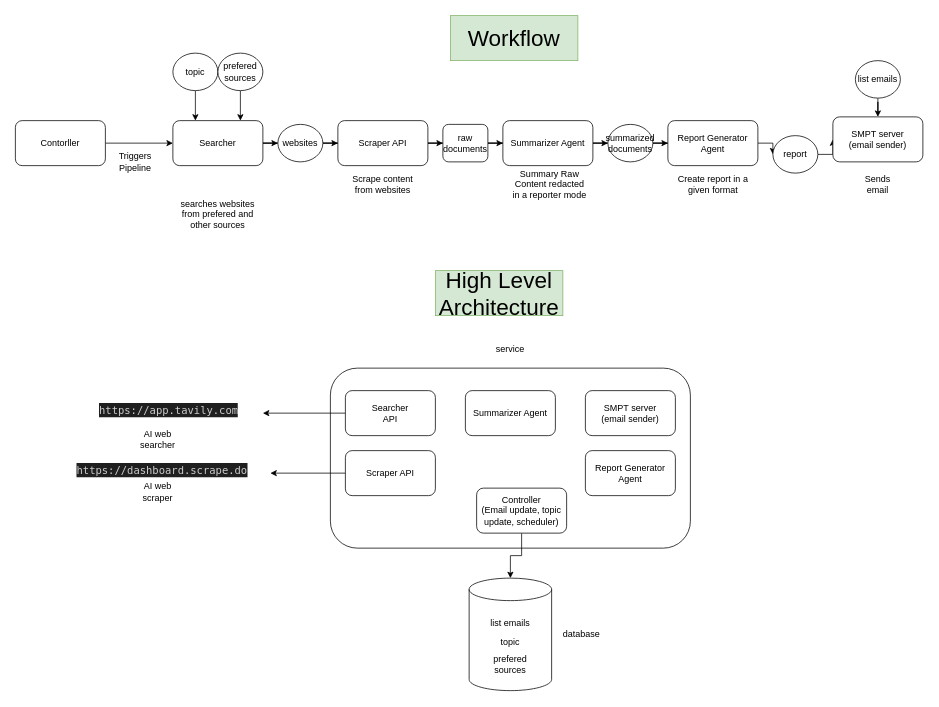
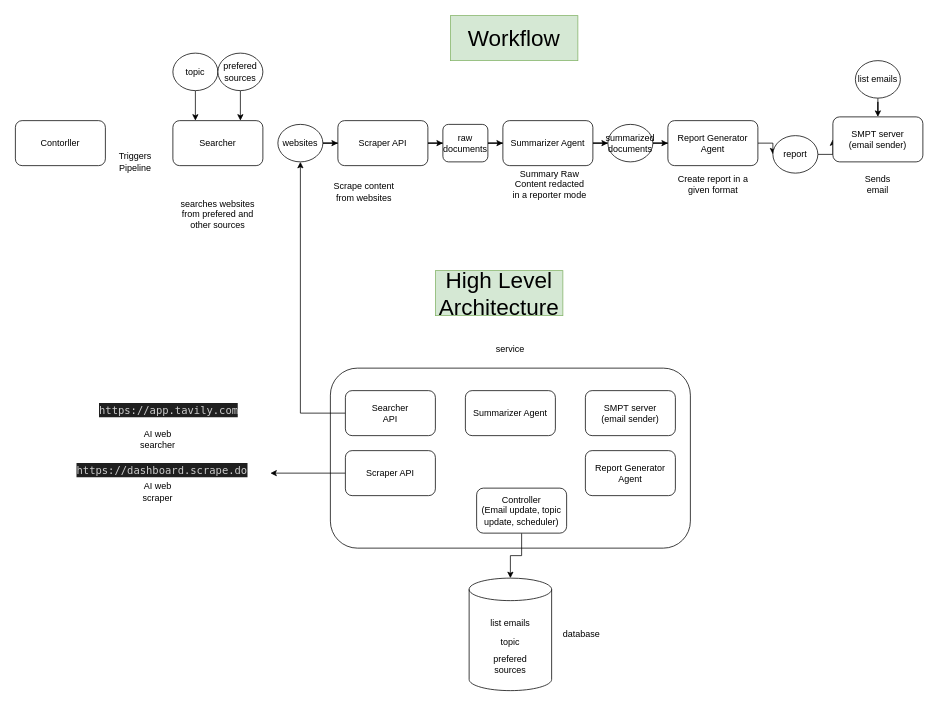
(166, 143) -> none
(273, 143) -> none
(383, 184) -> (364, 192)
(300, 413) -> (300, 291)
